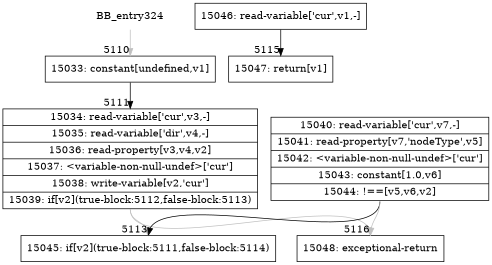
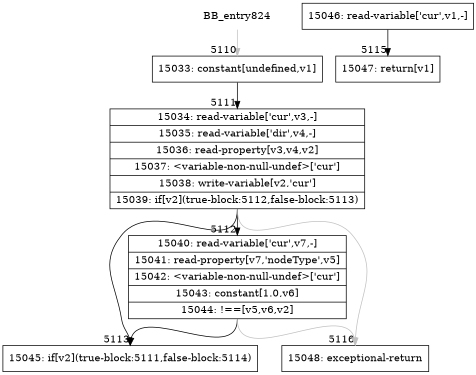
(130, 16) -> (237, 16)
none -> (237, 218)
(136, 220) -> (132, 228)
